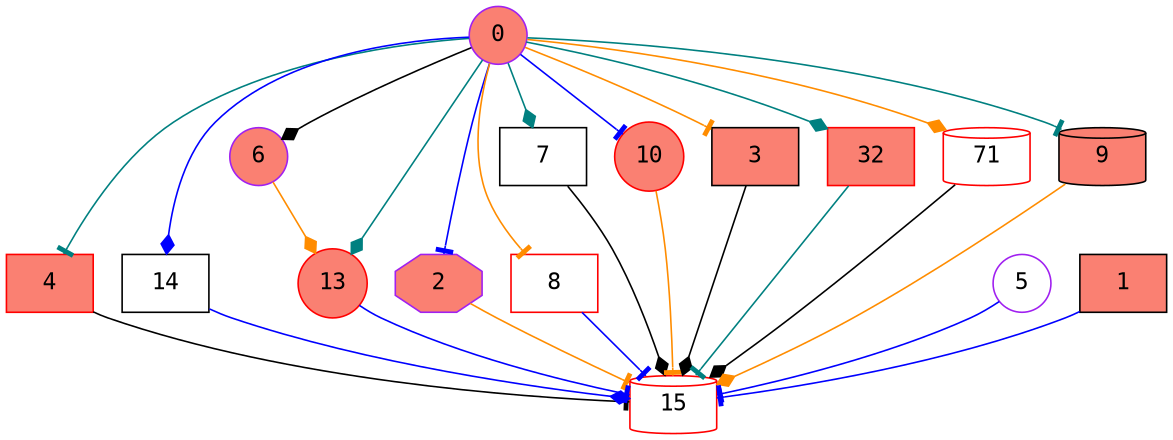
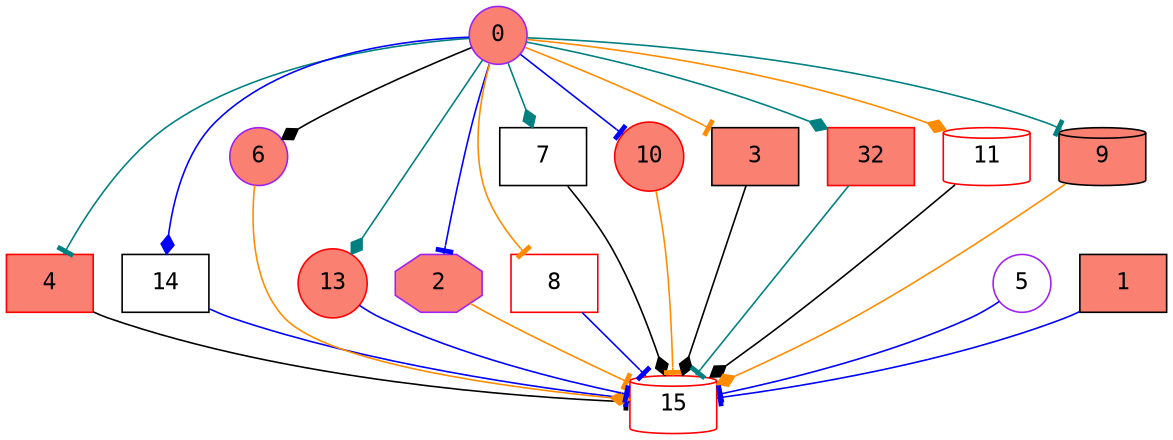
(987, 157) -> (987, 157)
(289, 209) -> (297, 327)
(413, 365) -> (413, 365)
